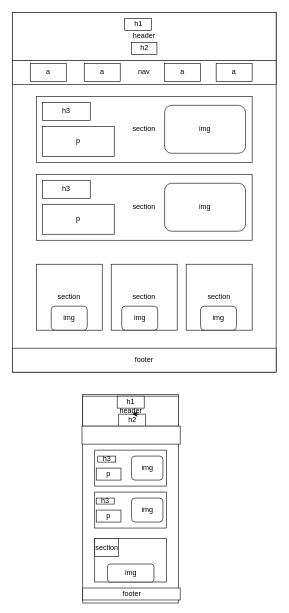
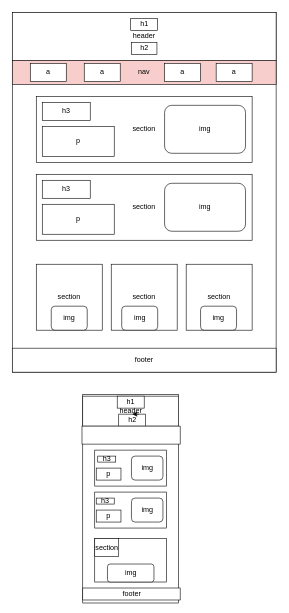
(138, 24) -> (144, 24)
(144, 72) -> (144, 72)
